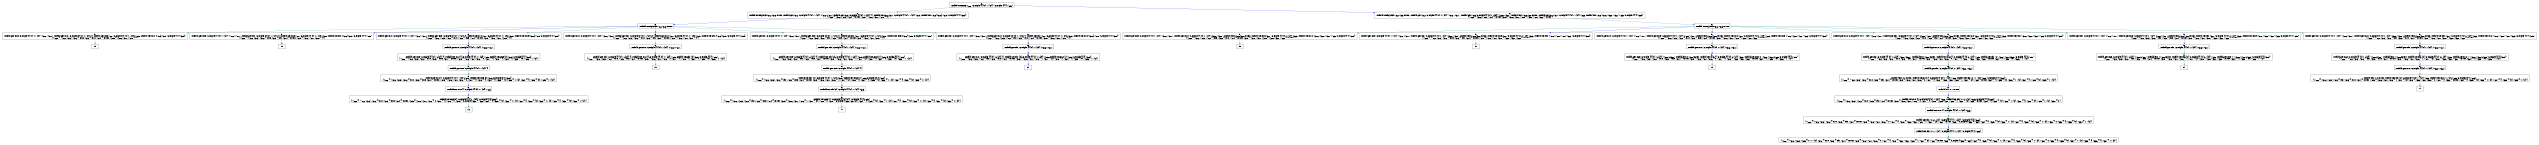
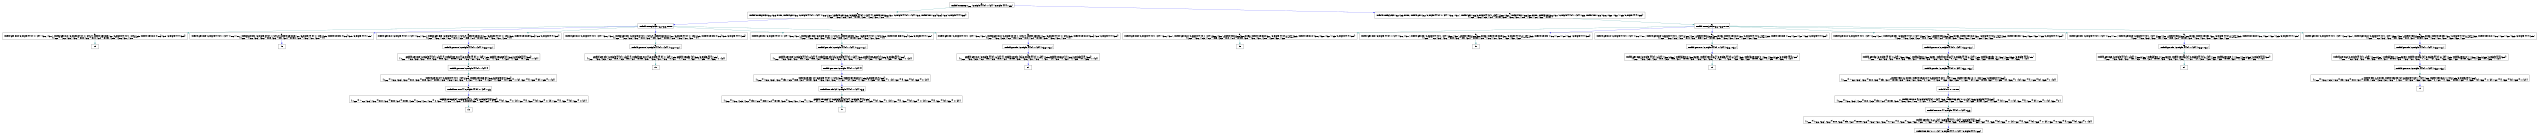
(1948, 140) -> none
